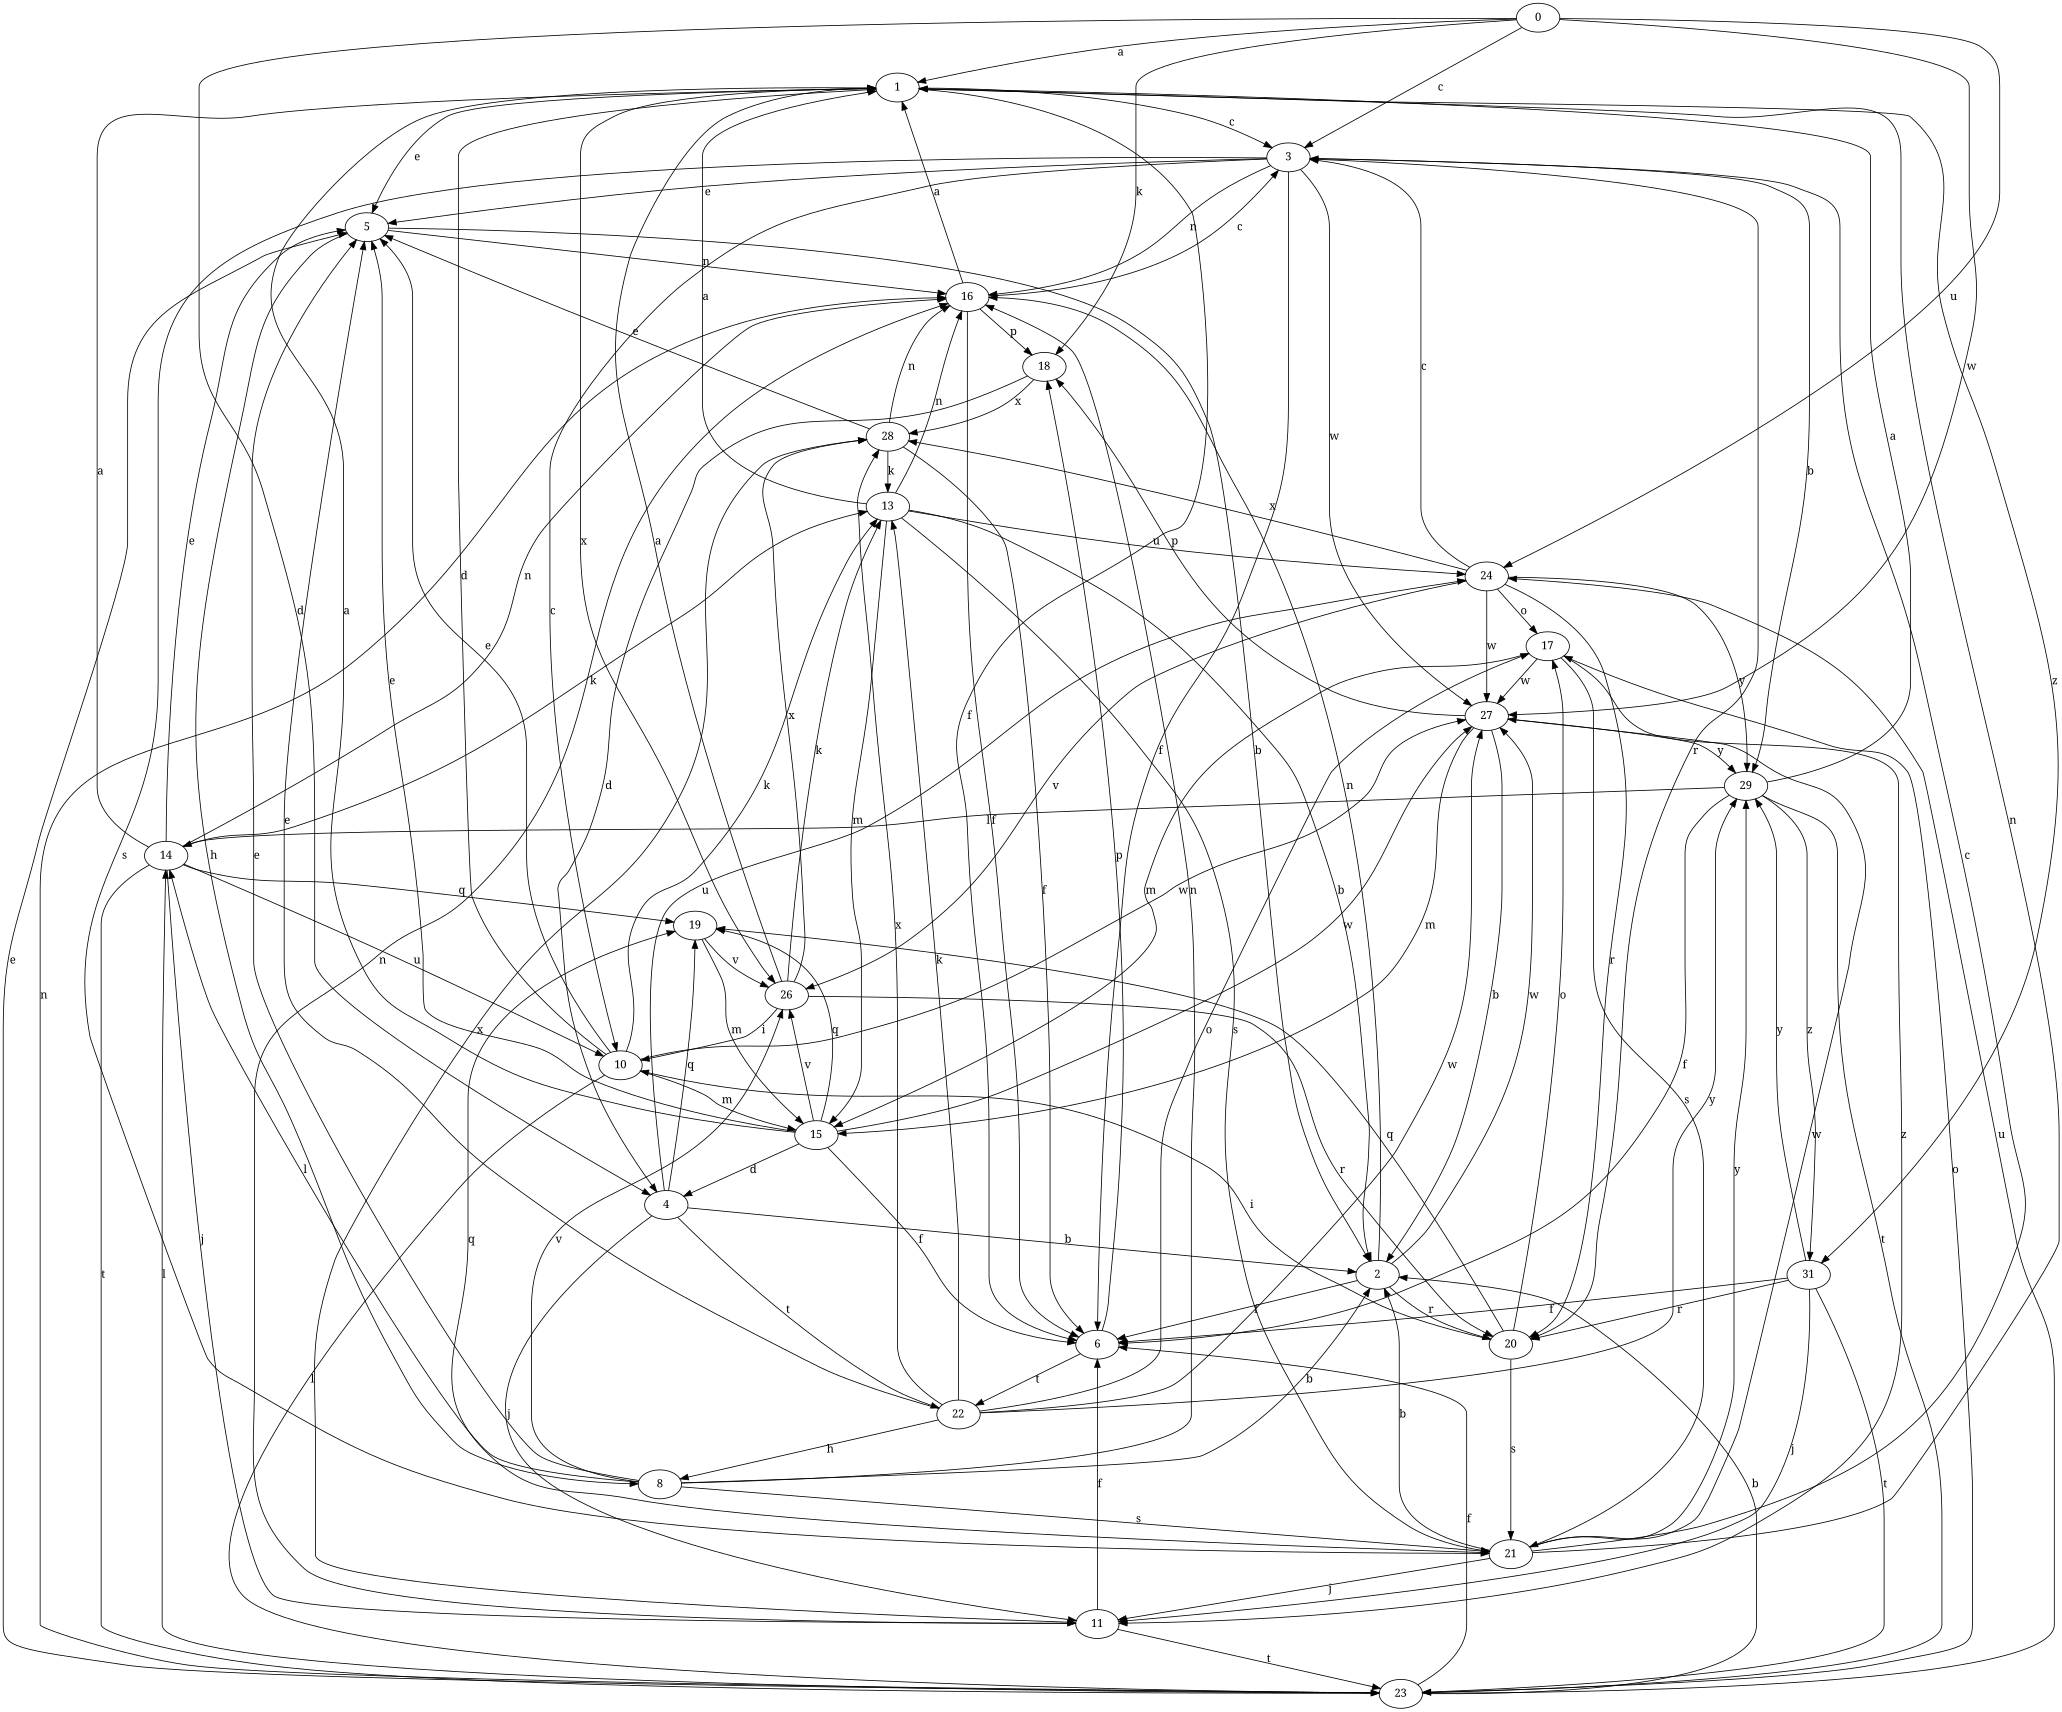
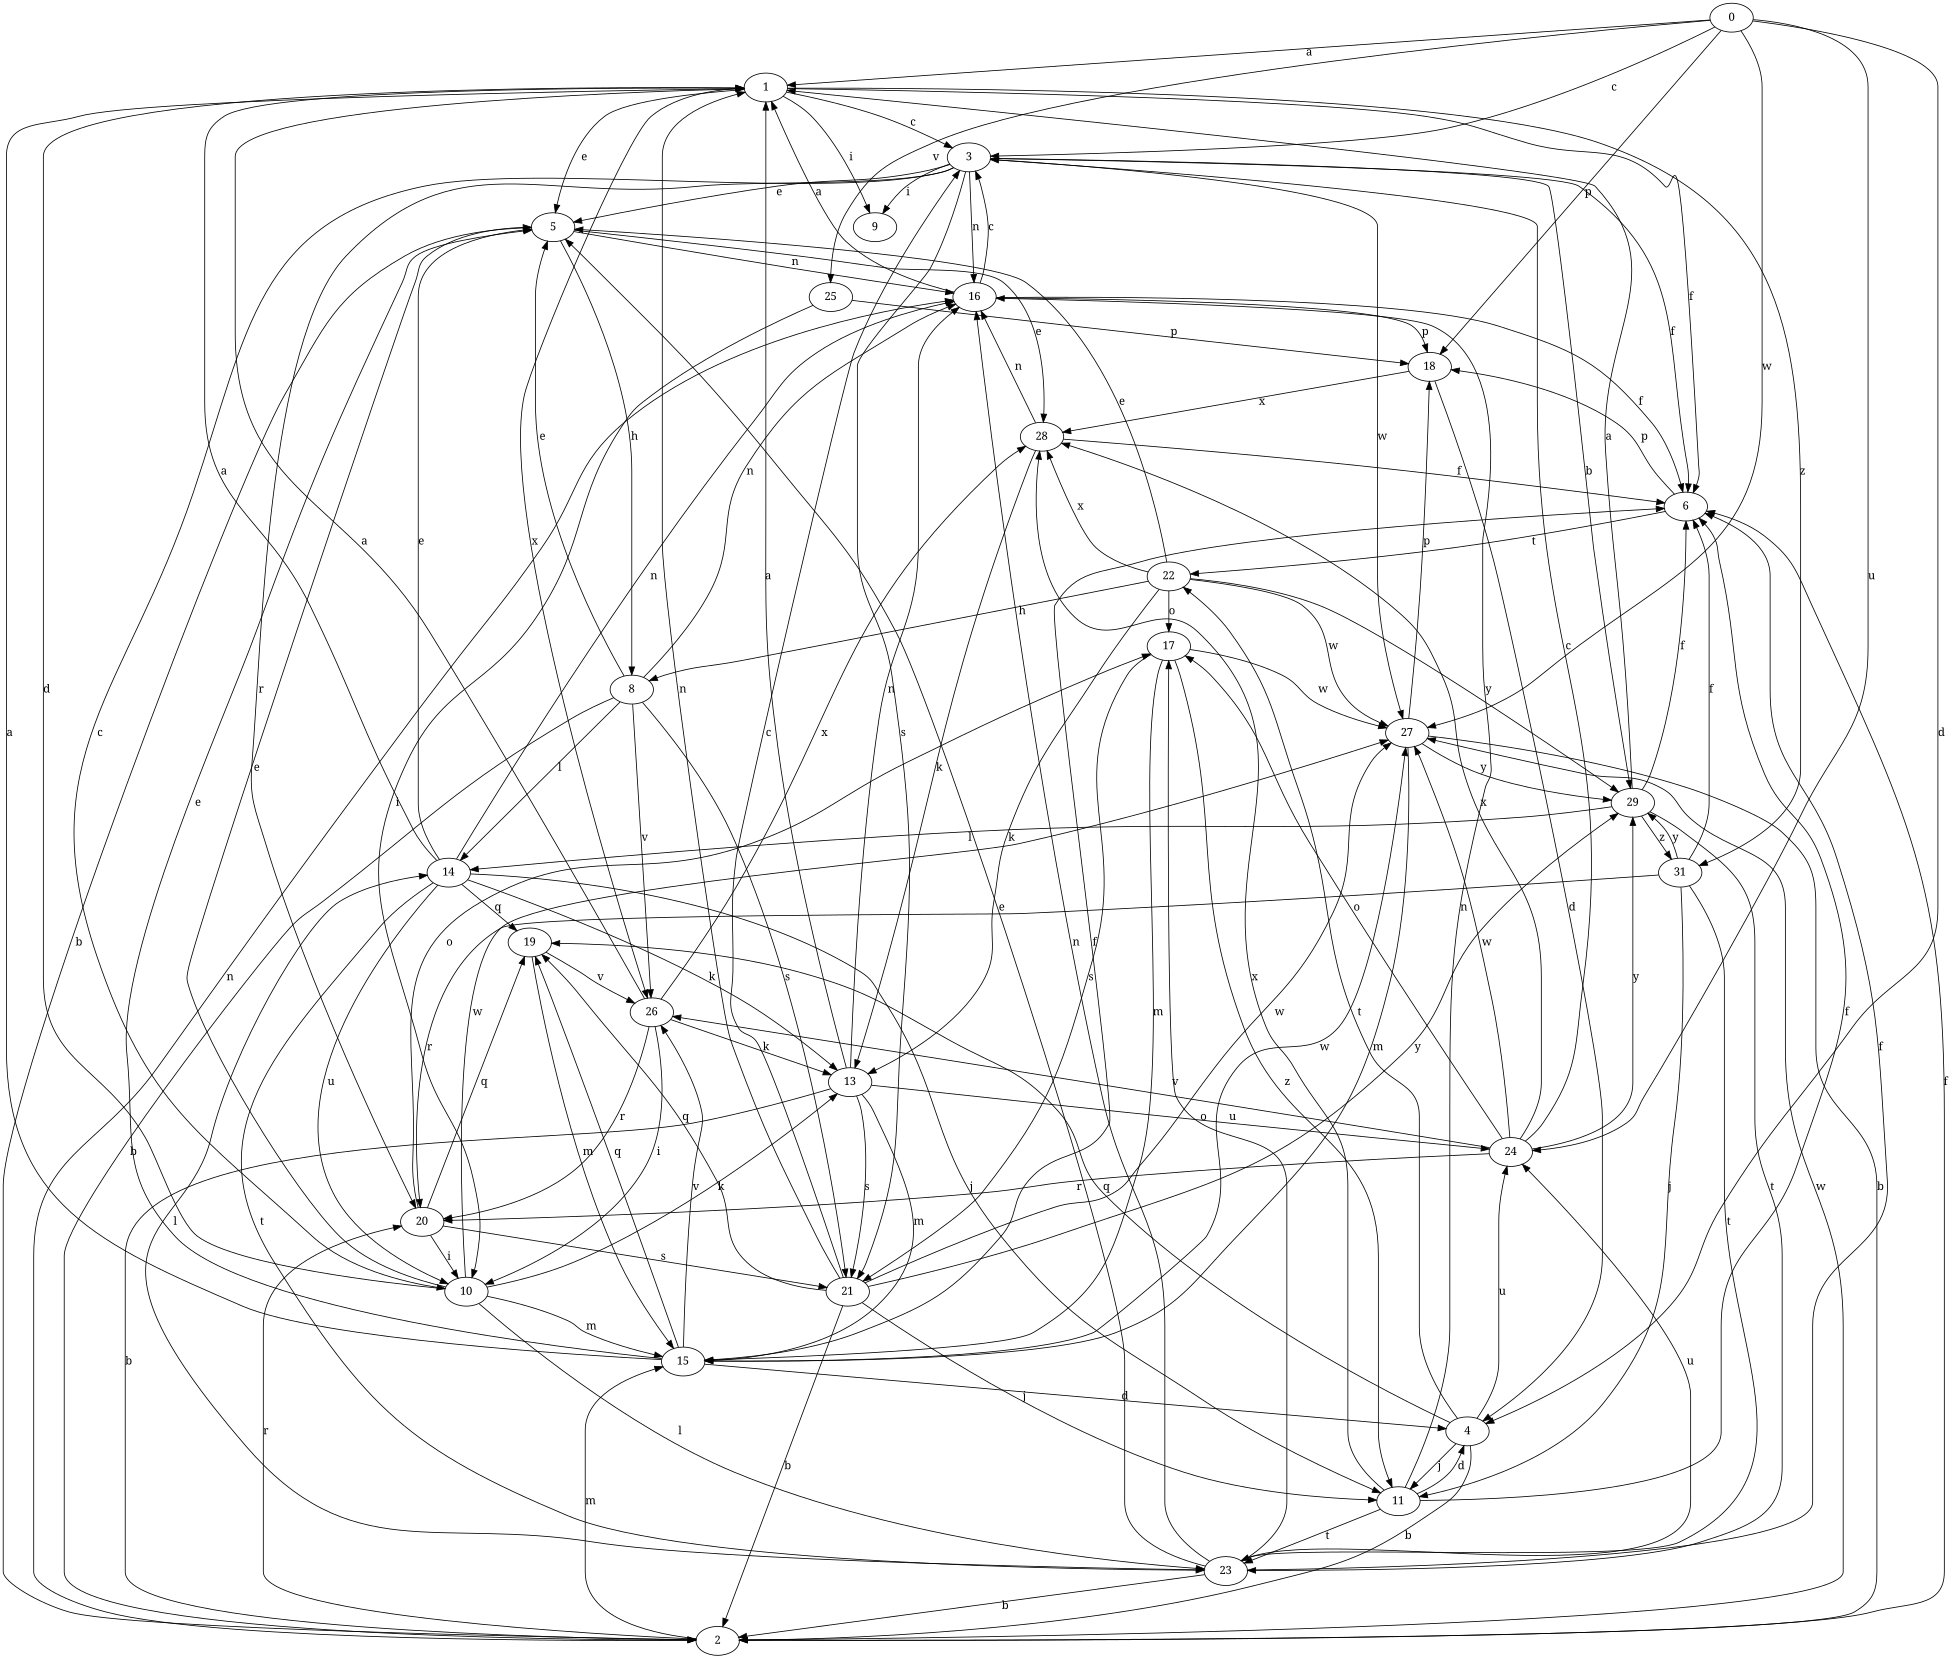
(1140, 192) -> (1588, 192)
none -> (875, 227)
none -> (831, 297)
(642, 340) -> (860, 264)
none -> (1443, 1478)
none -> (585, 1531)
